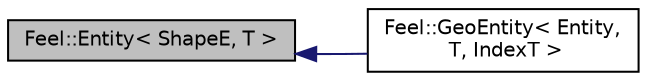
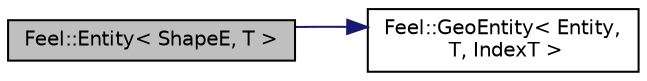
(342, 54) -> (321, 27)
